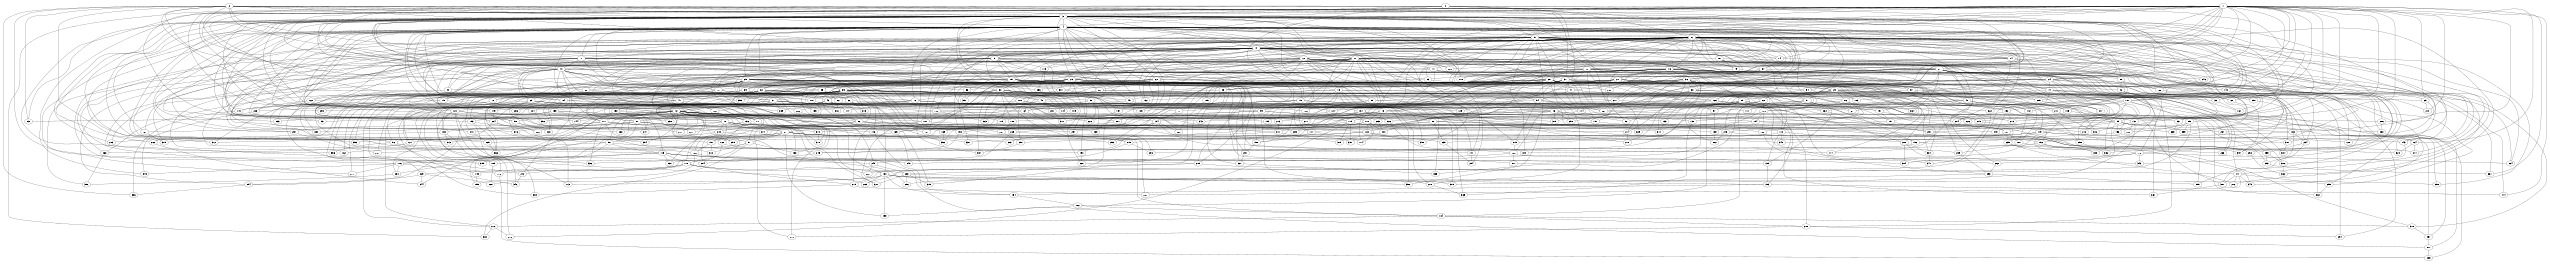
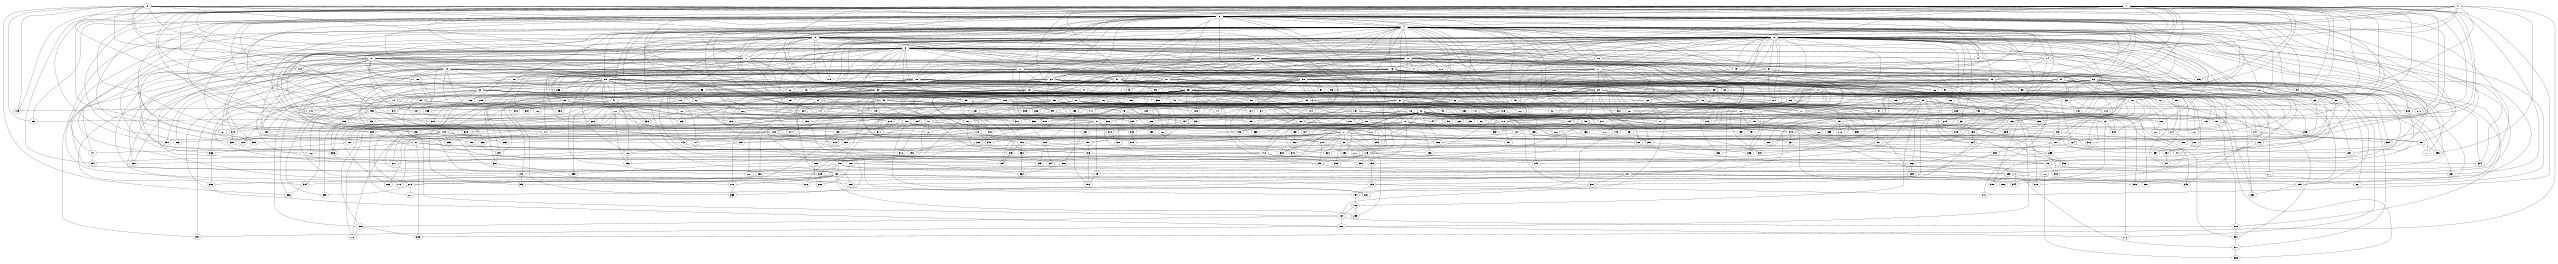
(563, 142) -> (669, 136)
none -> (1083, 156)
